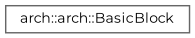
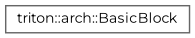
(98, 19) -> (98, 19)
